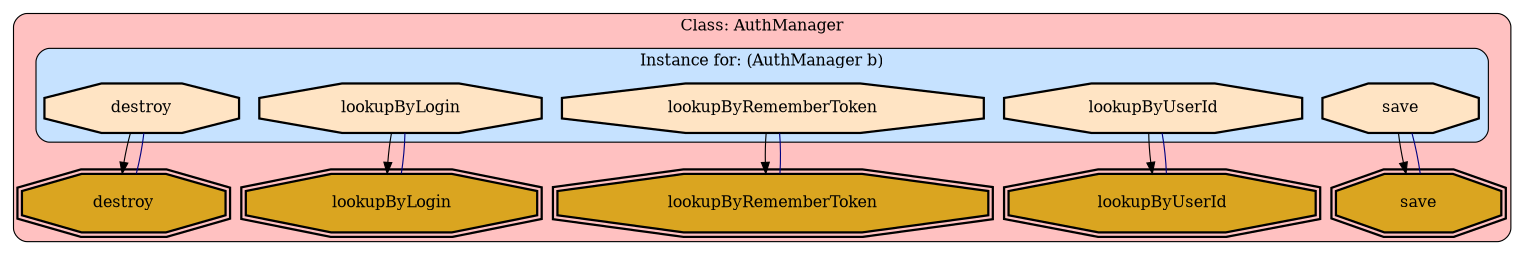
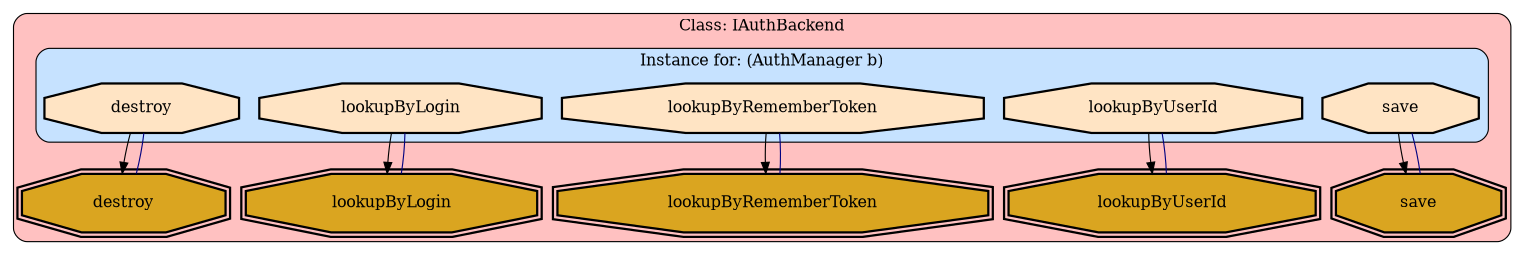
(762, 26) -> (762, 26)
